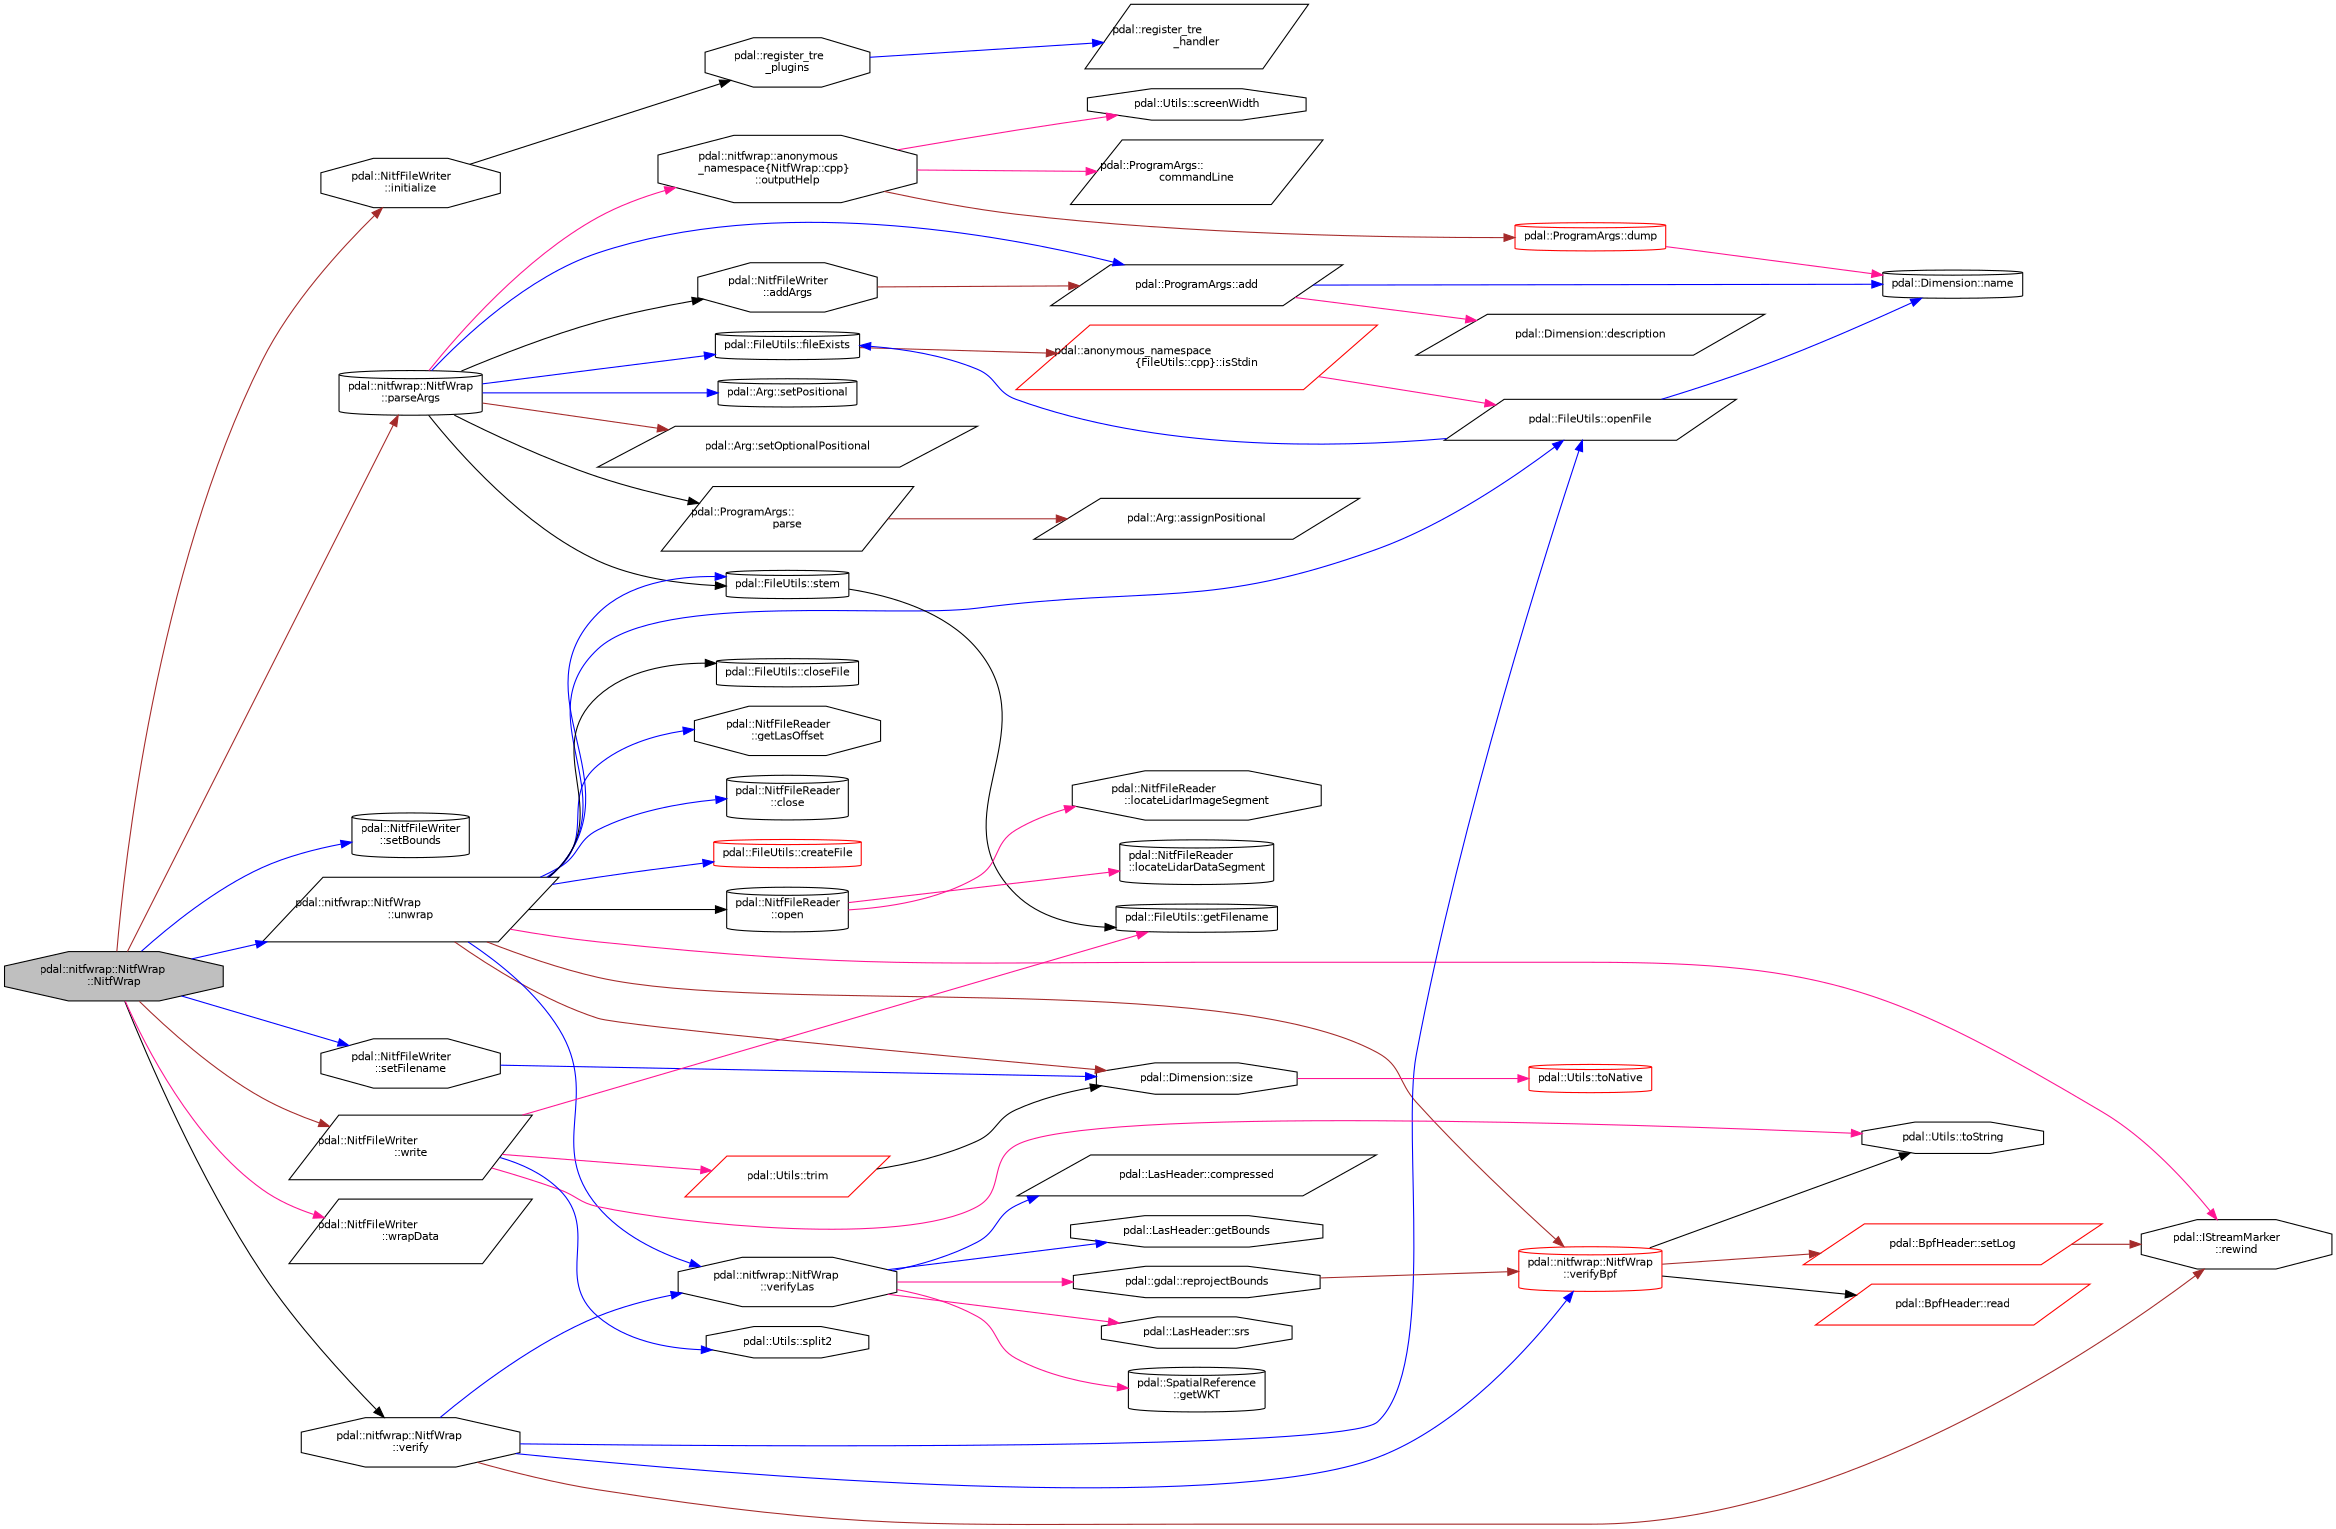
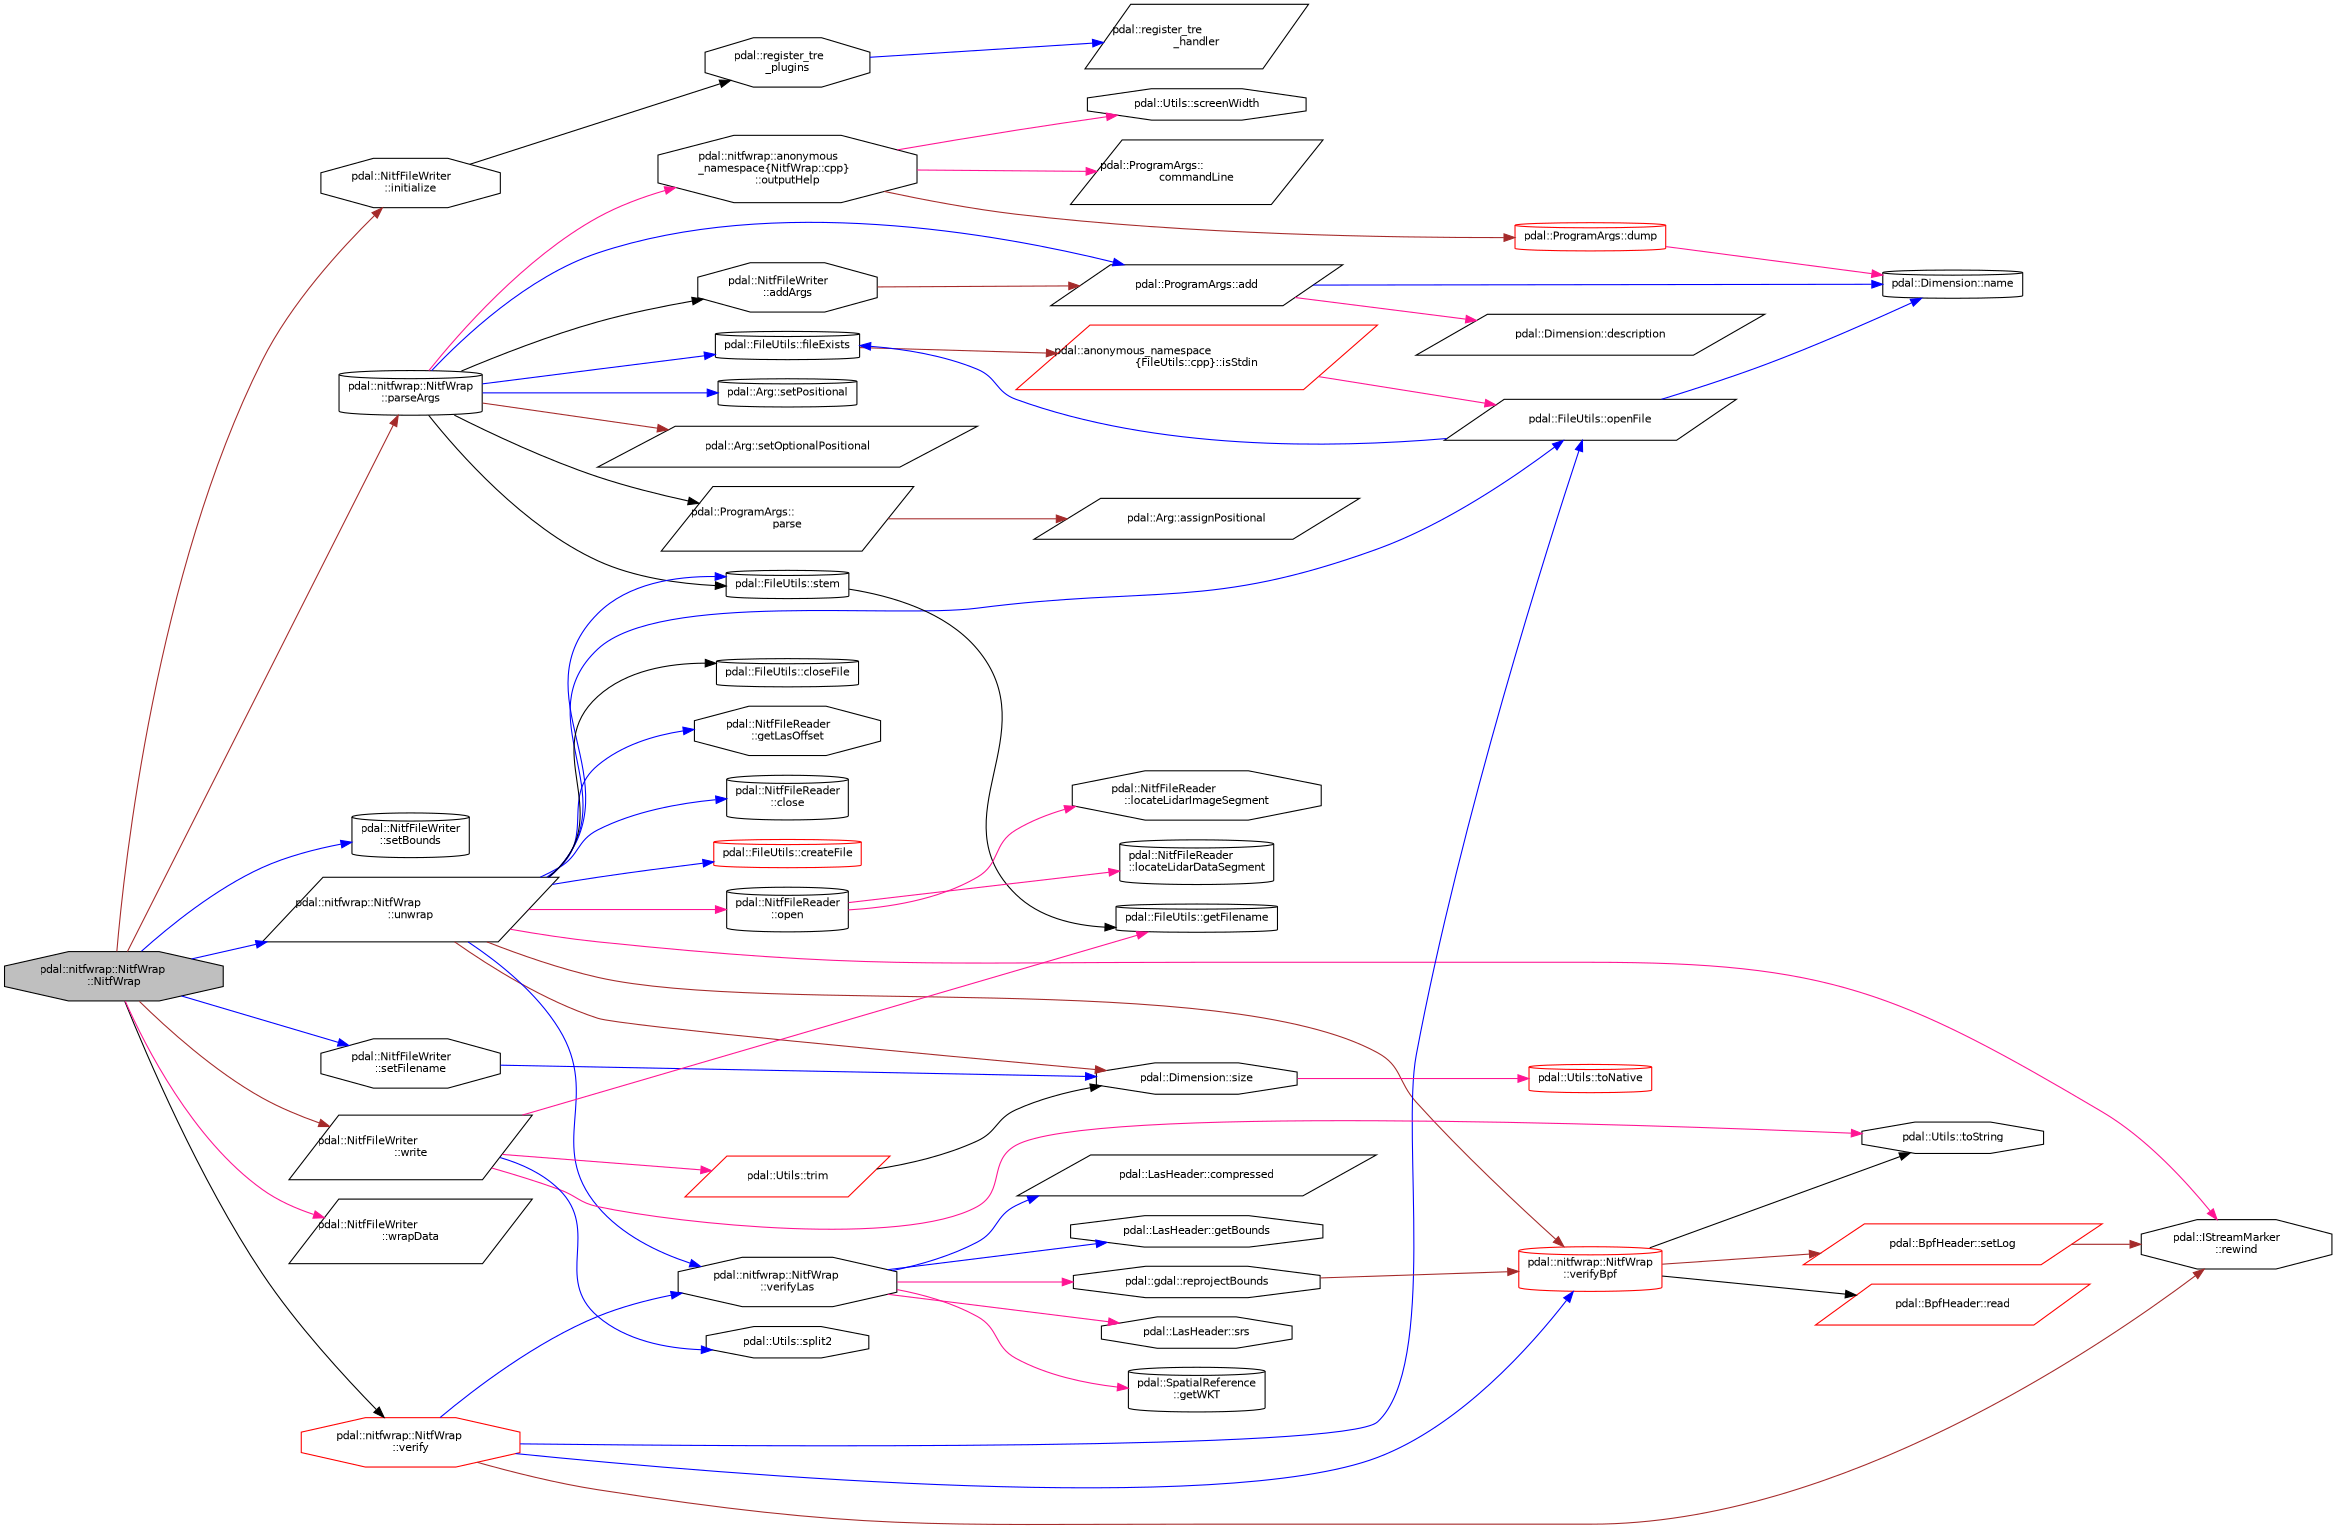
(622, 910) -> (622, 910)
(411, 1442) -> (411, 1442)
